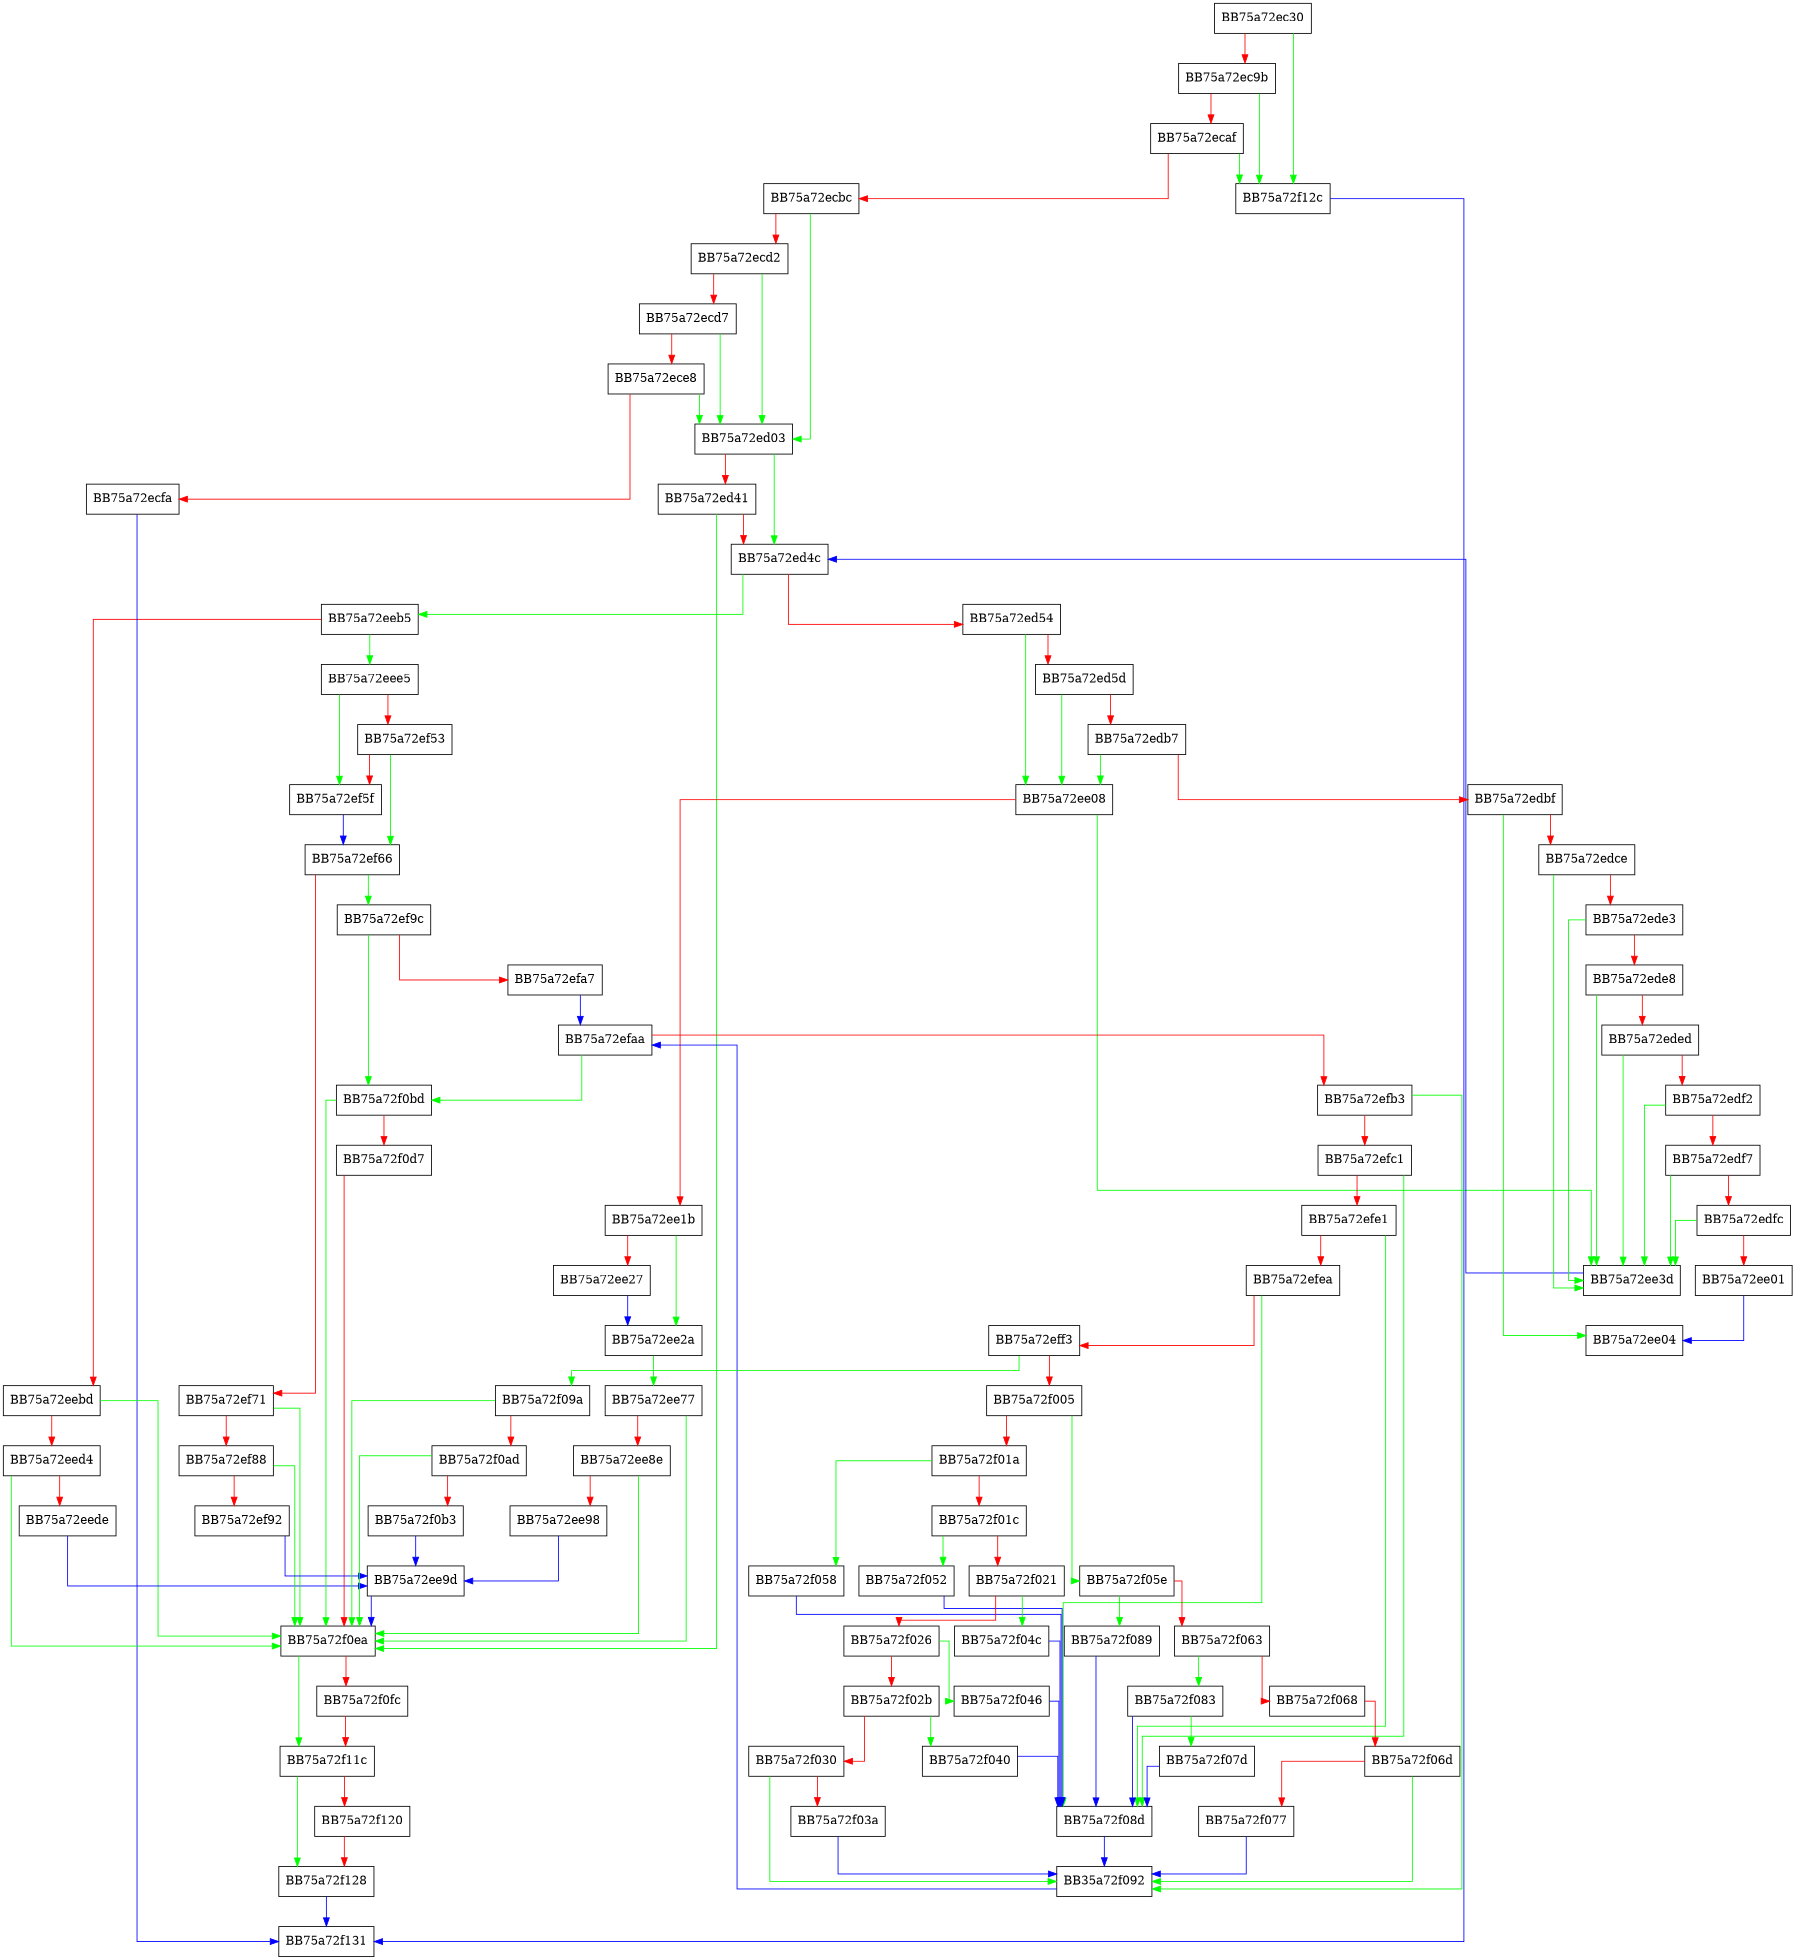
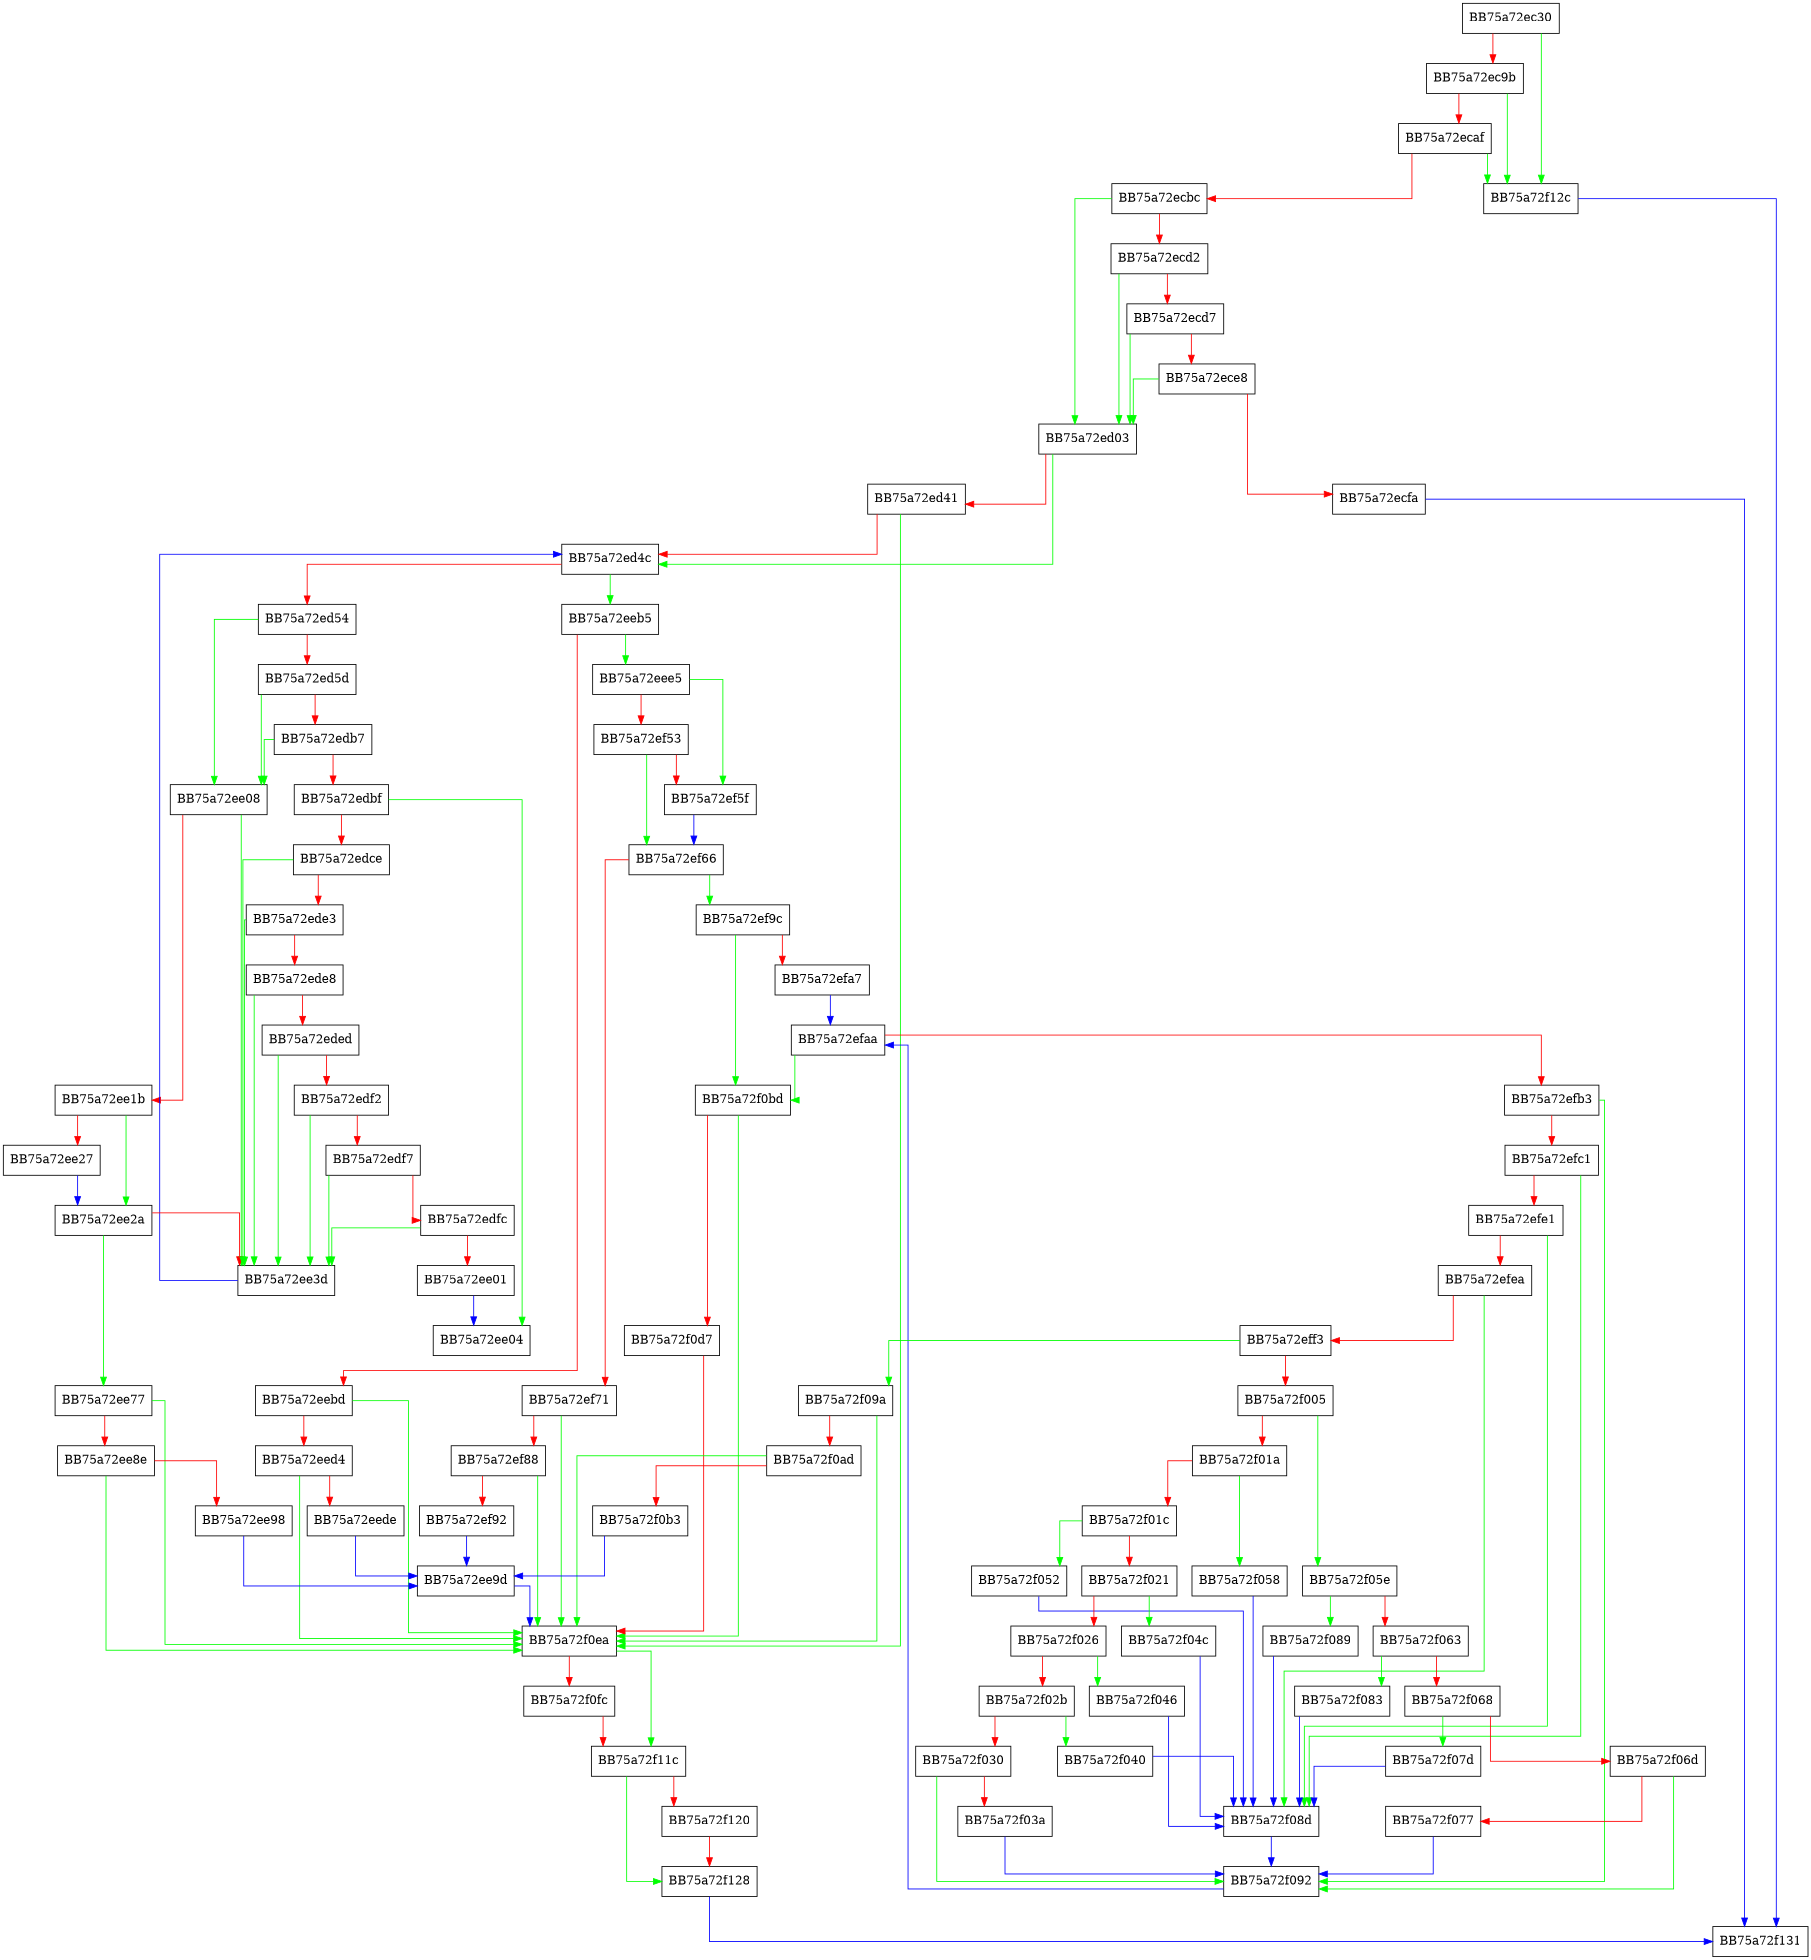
none -> (218, 1213)
(1191, 1727) -> (1443, 1727)
(1104, 1881) -> (1271, 1881)
